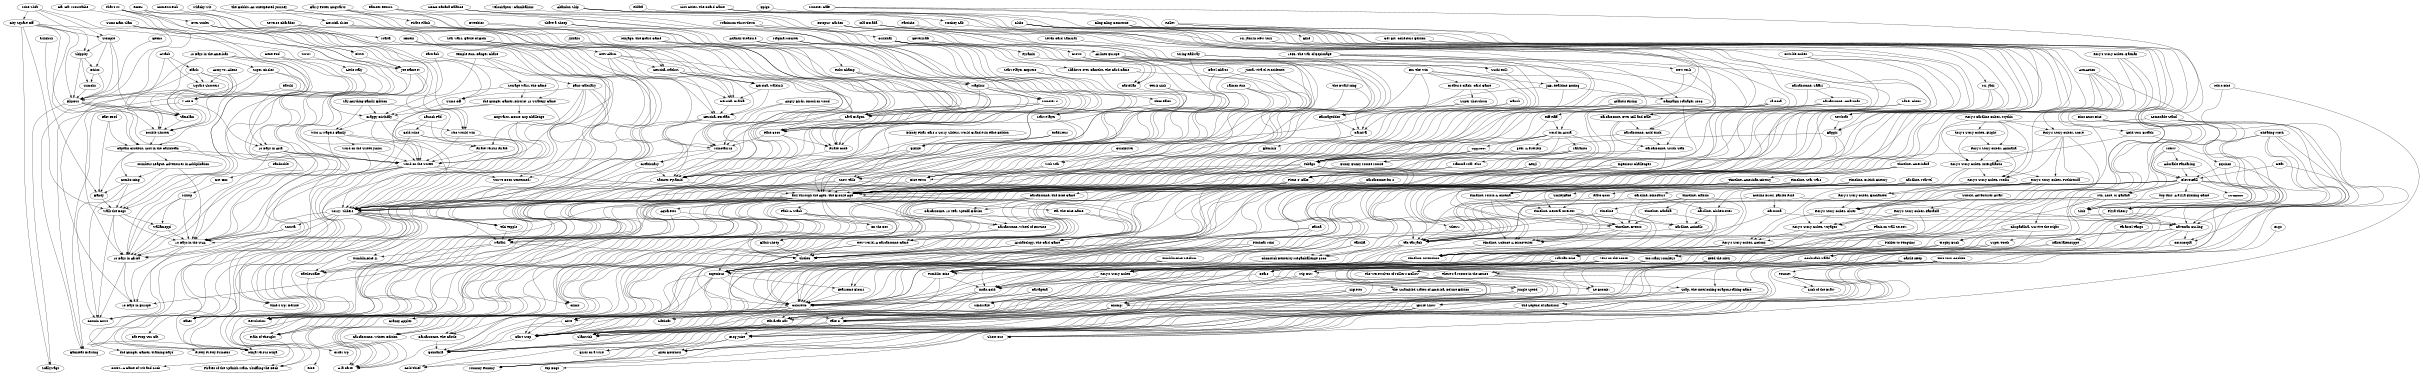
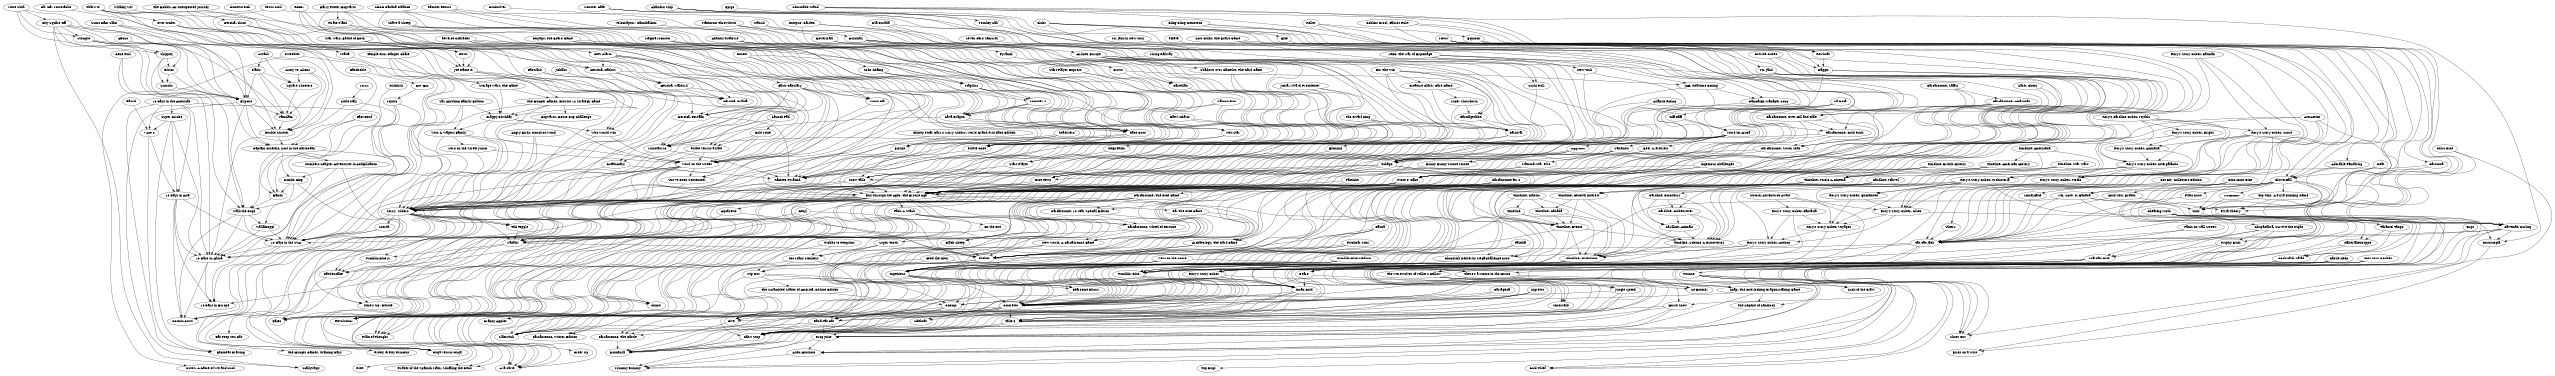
(1416, 155) -> (1572, 165)
(1623, 219) -> (1565, 203)
